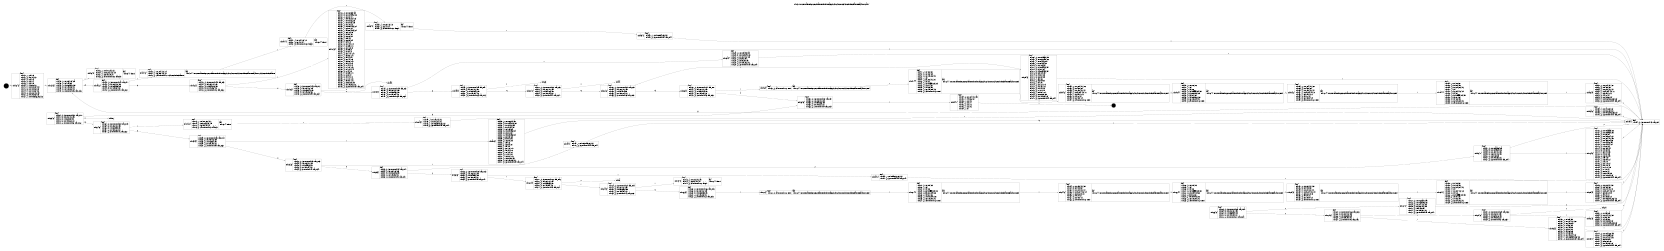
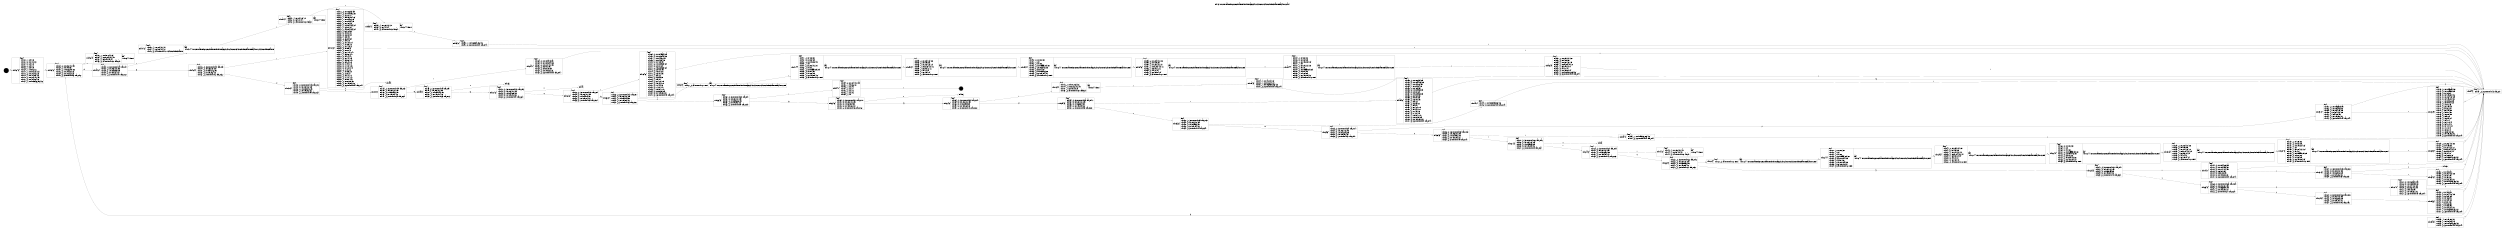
(440, 115) -> (788, 102)
none -> (2105, 171)
(1417, 216) -> (2276, 172)
